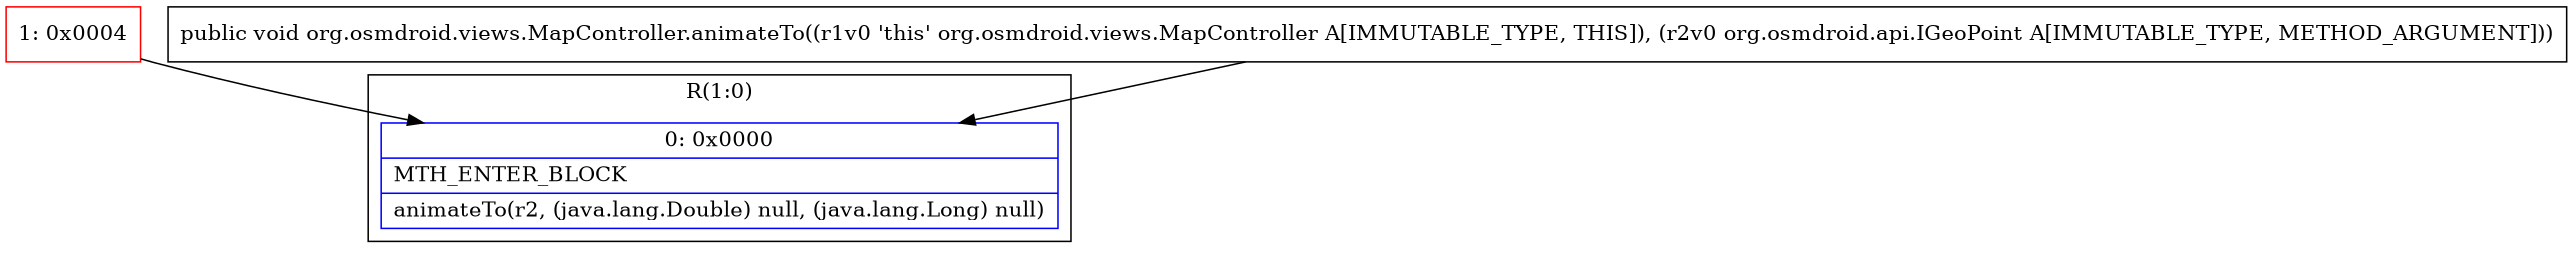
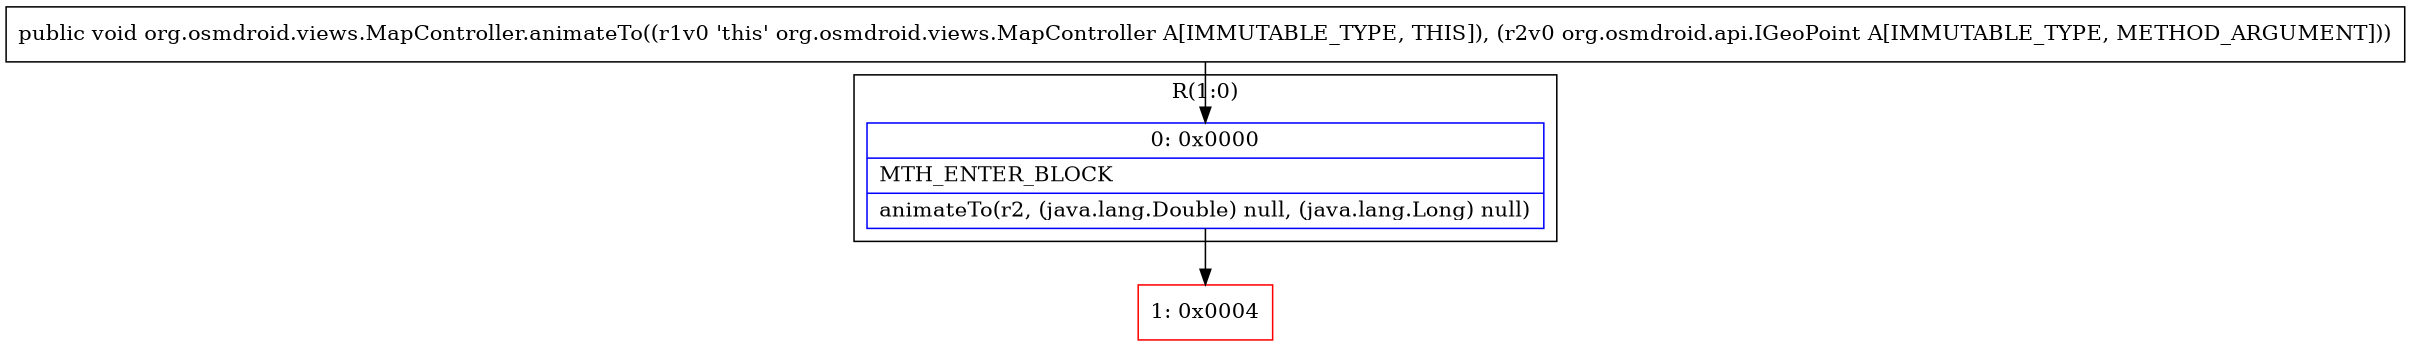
(274, 92) -> (1205, 251)
